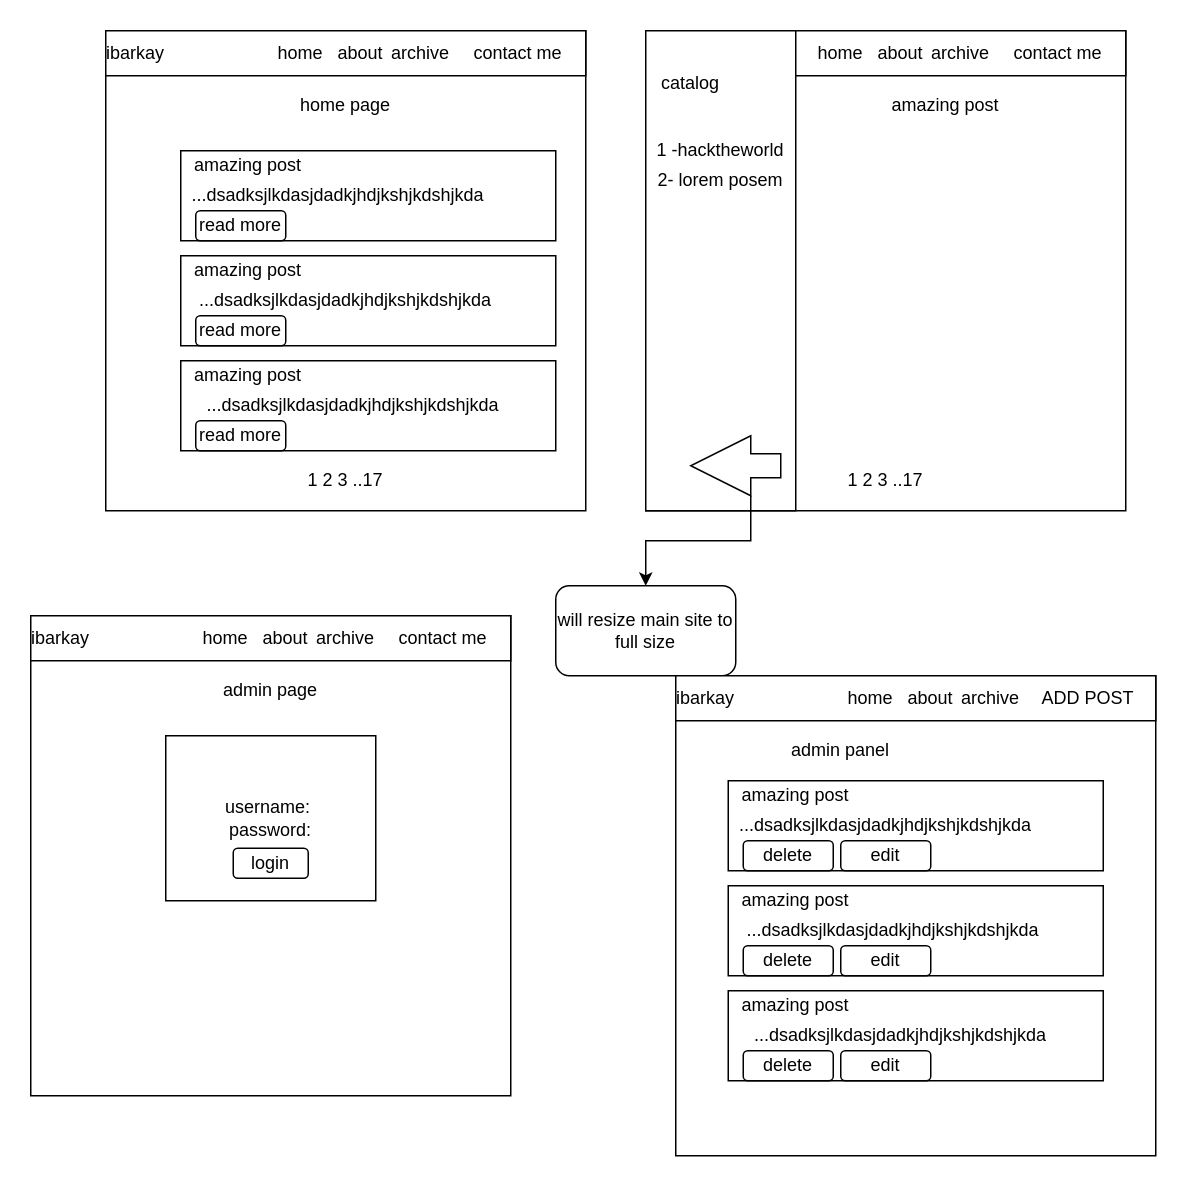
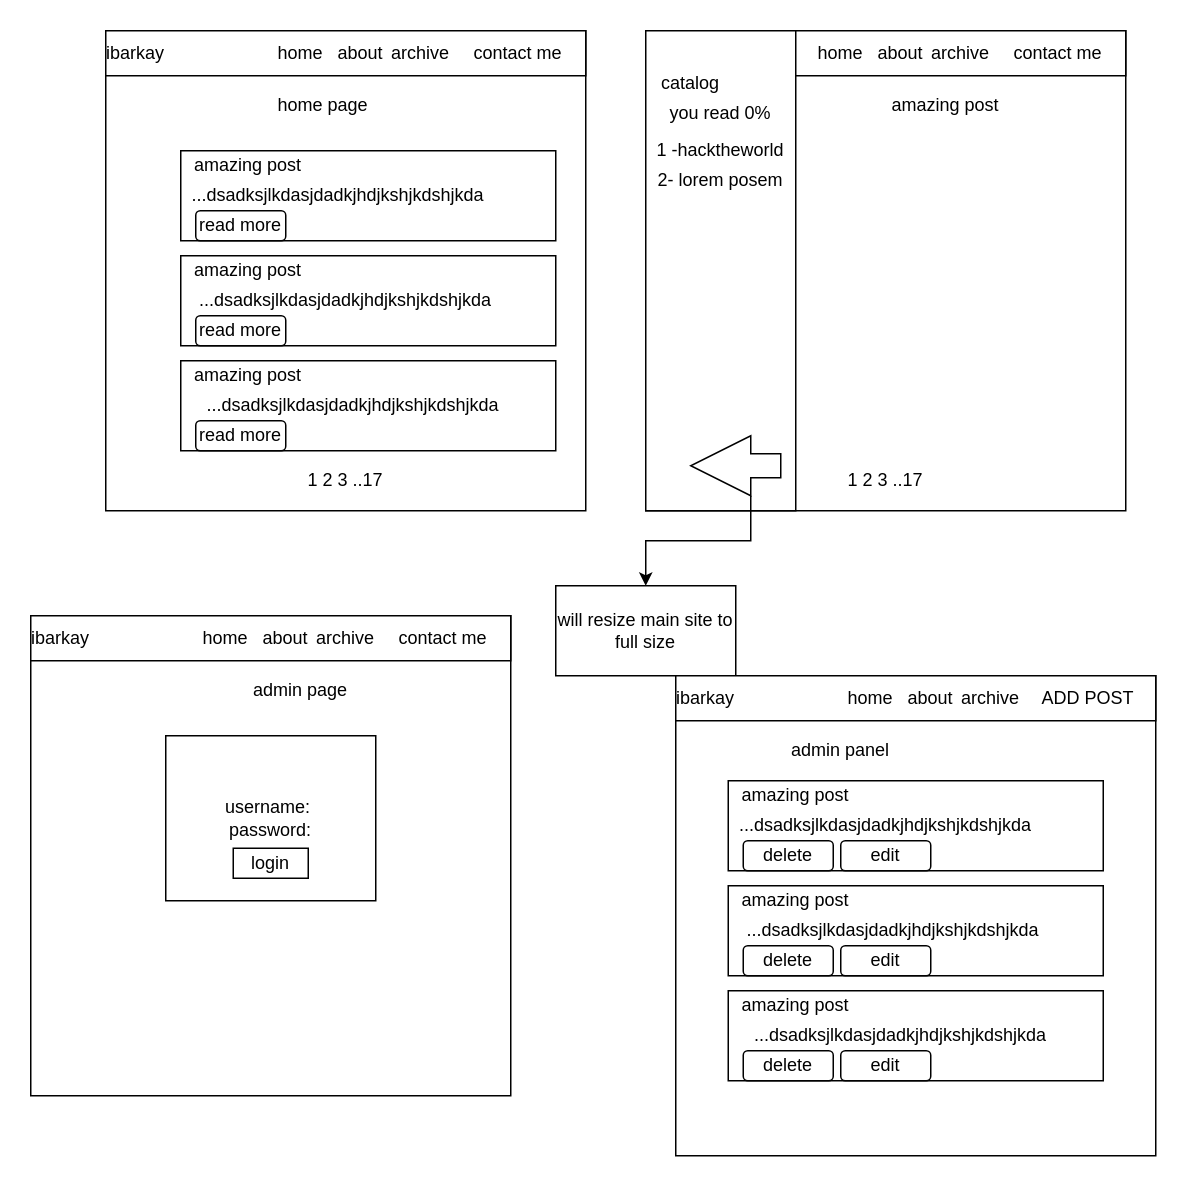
(346, 106) -> (323, 106)
none -> (721, 113)
(646, 631) -> (646, 631)
(271, 691) -> (301, 691)
(271, 863) -> (271, 863)
